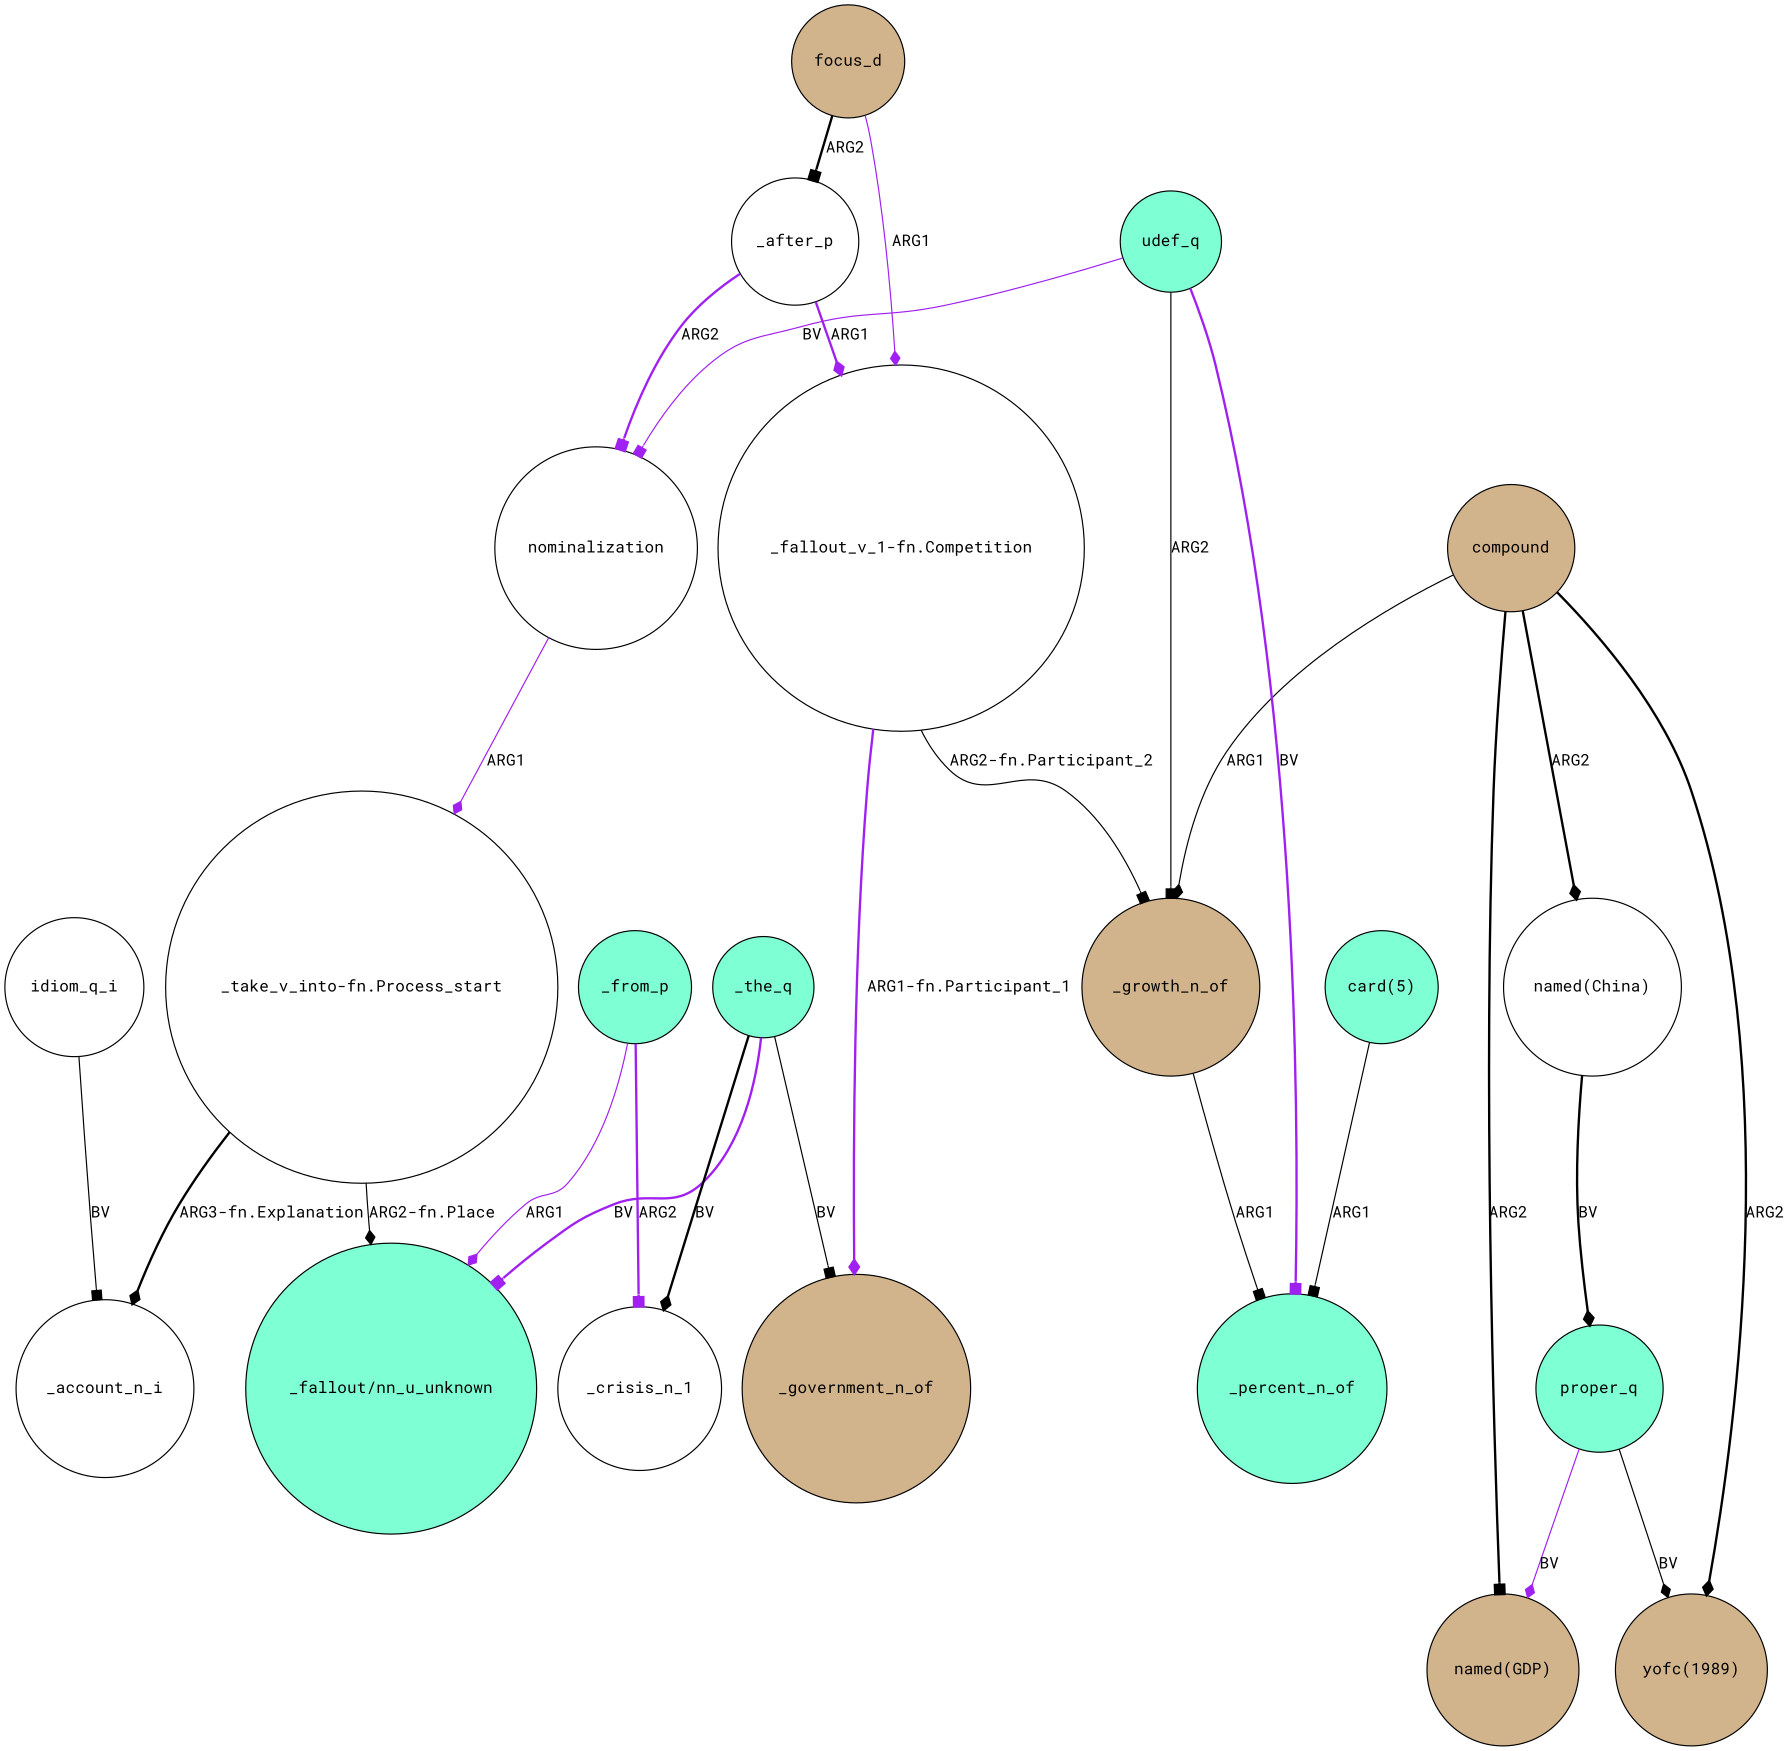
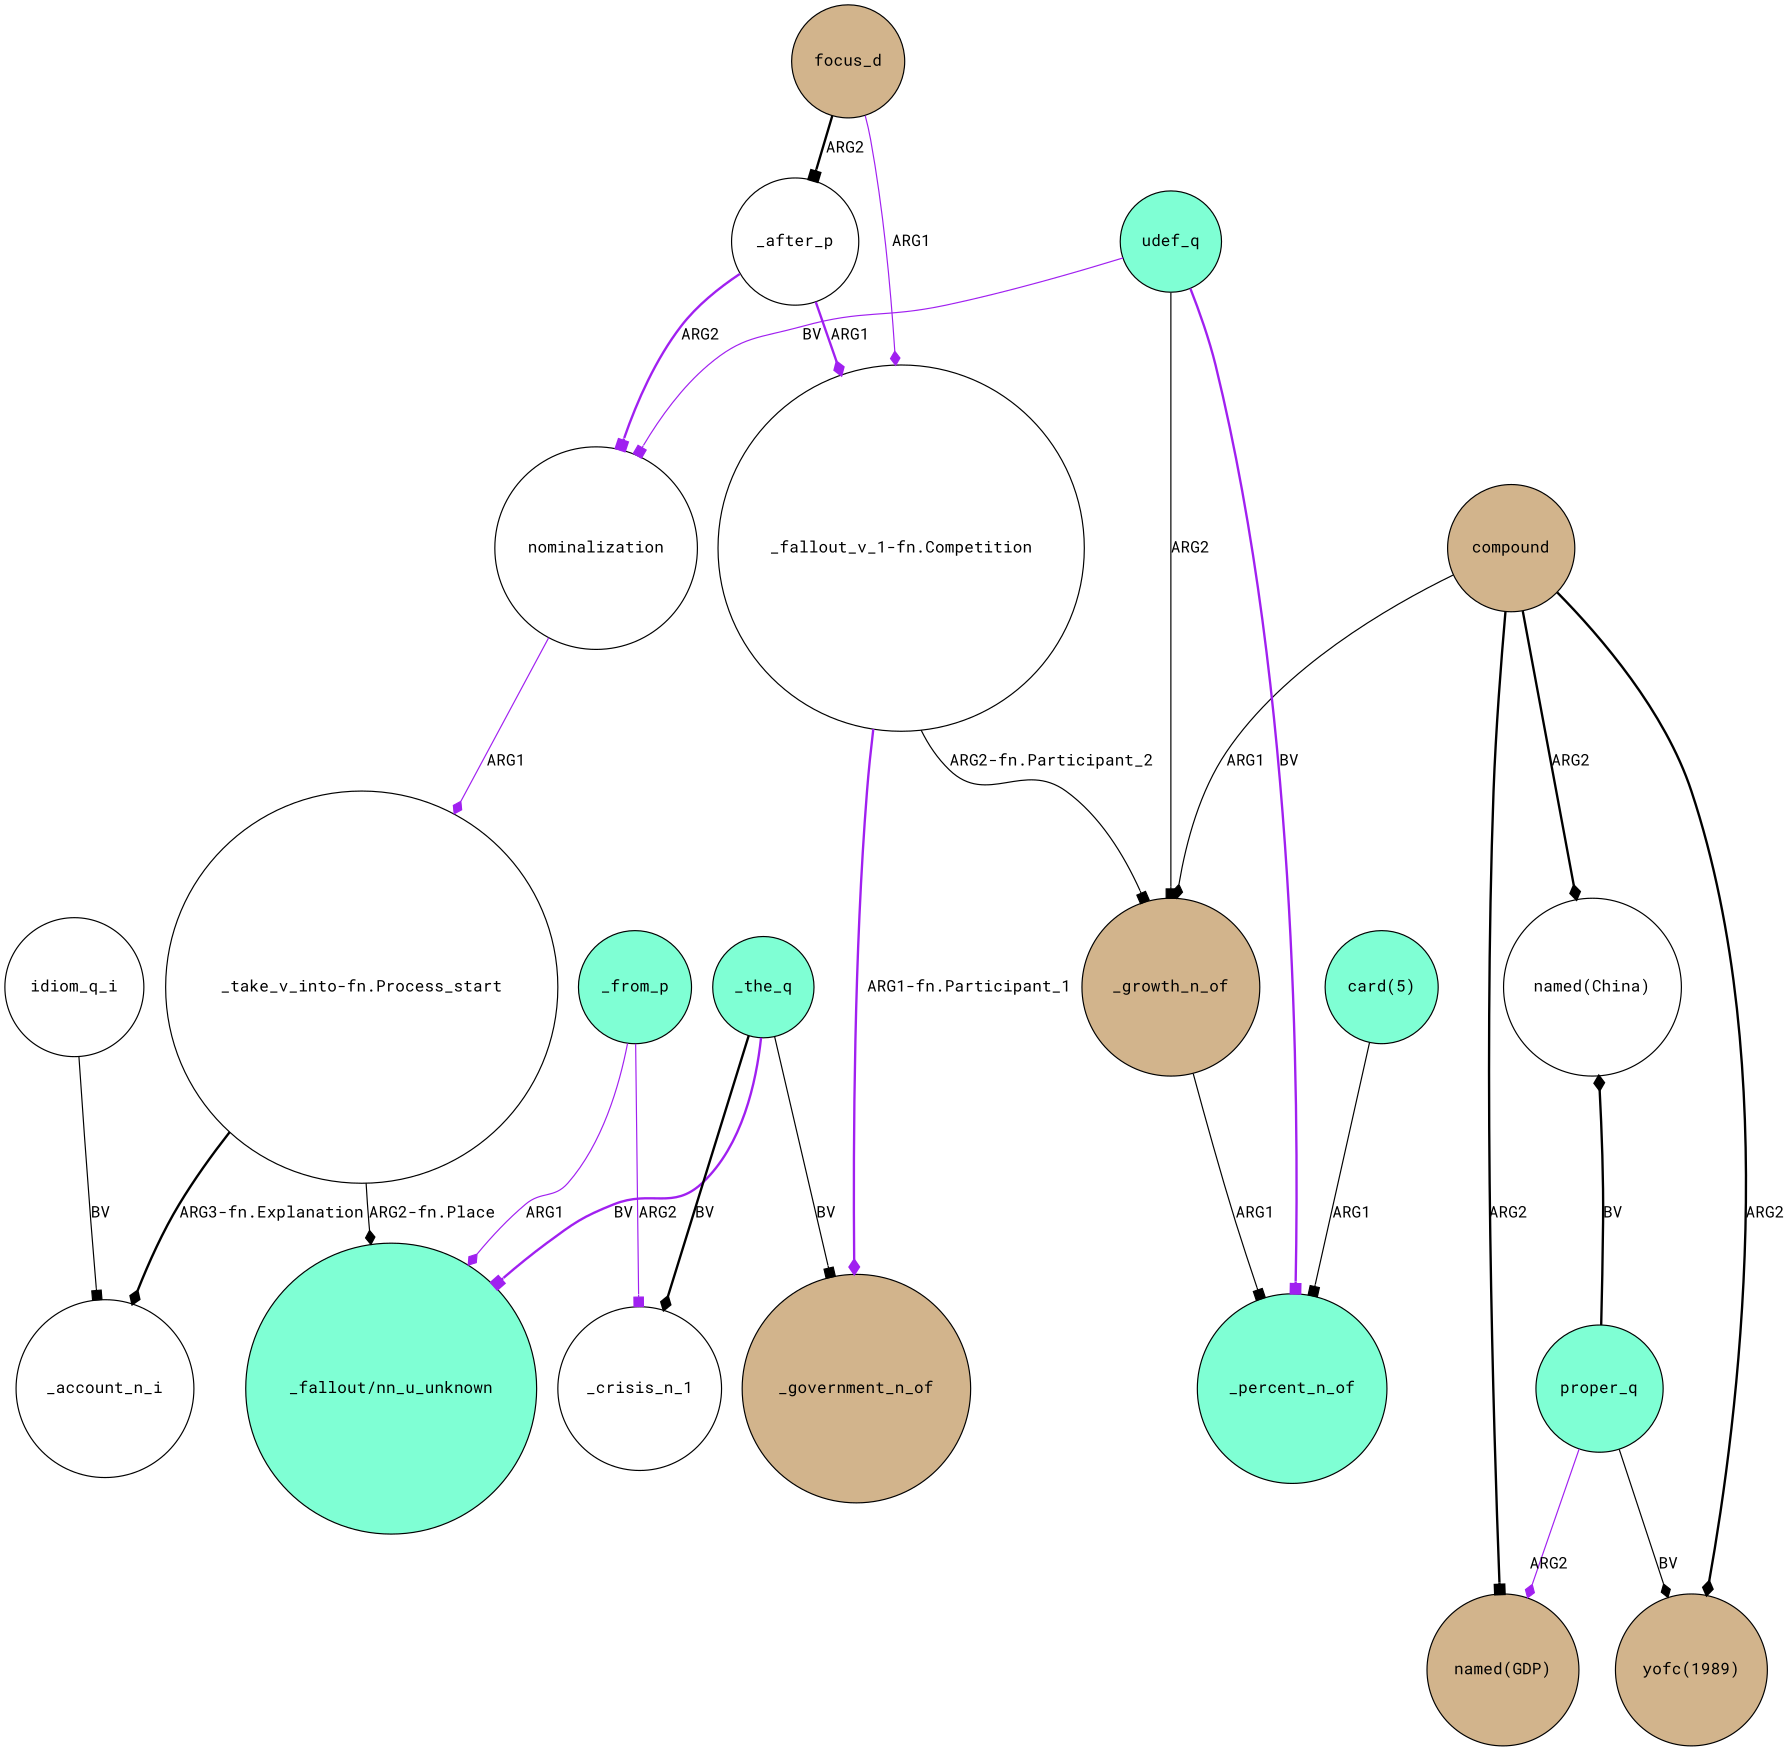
(637, 1169) -> (637, 1169)
(1577, 1194) -> (1603, 1208)
(1549, 1564) -> (1549, 1564)
